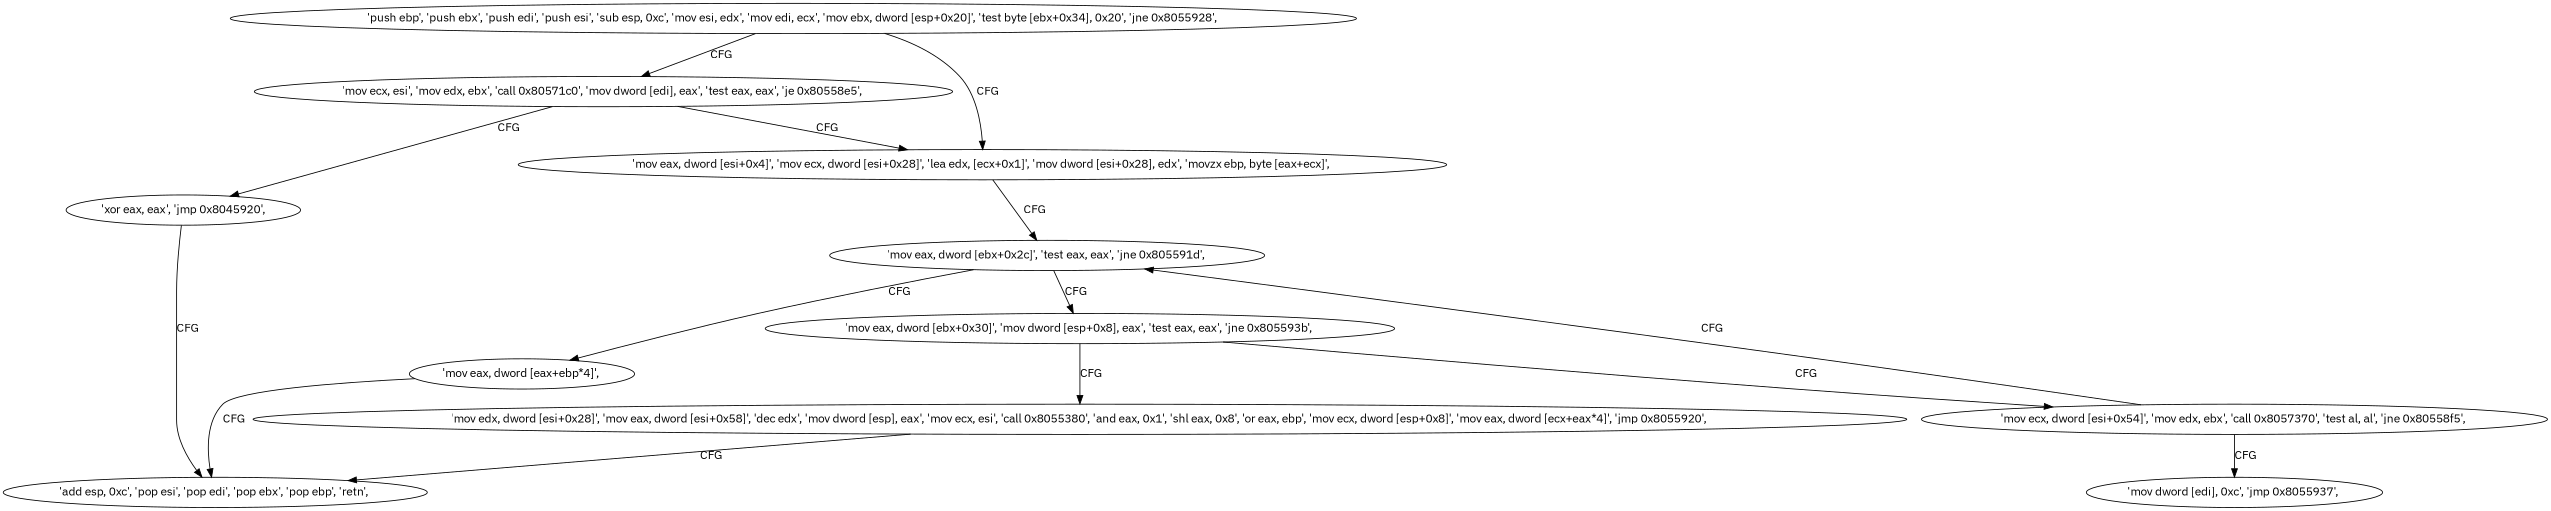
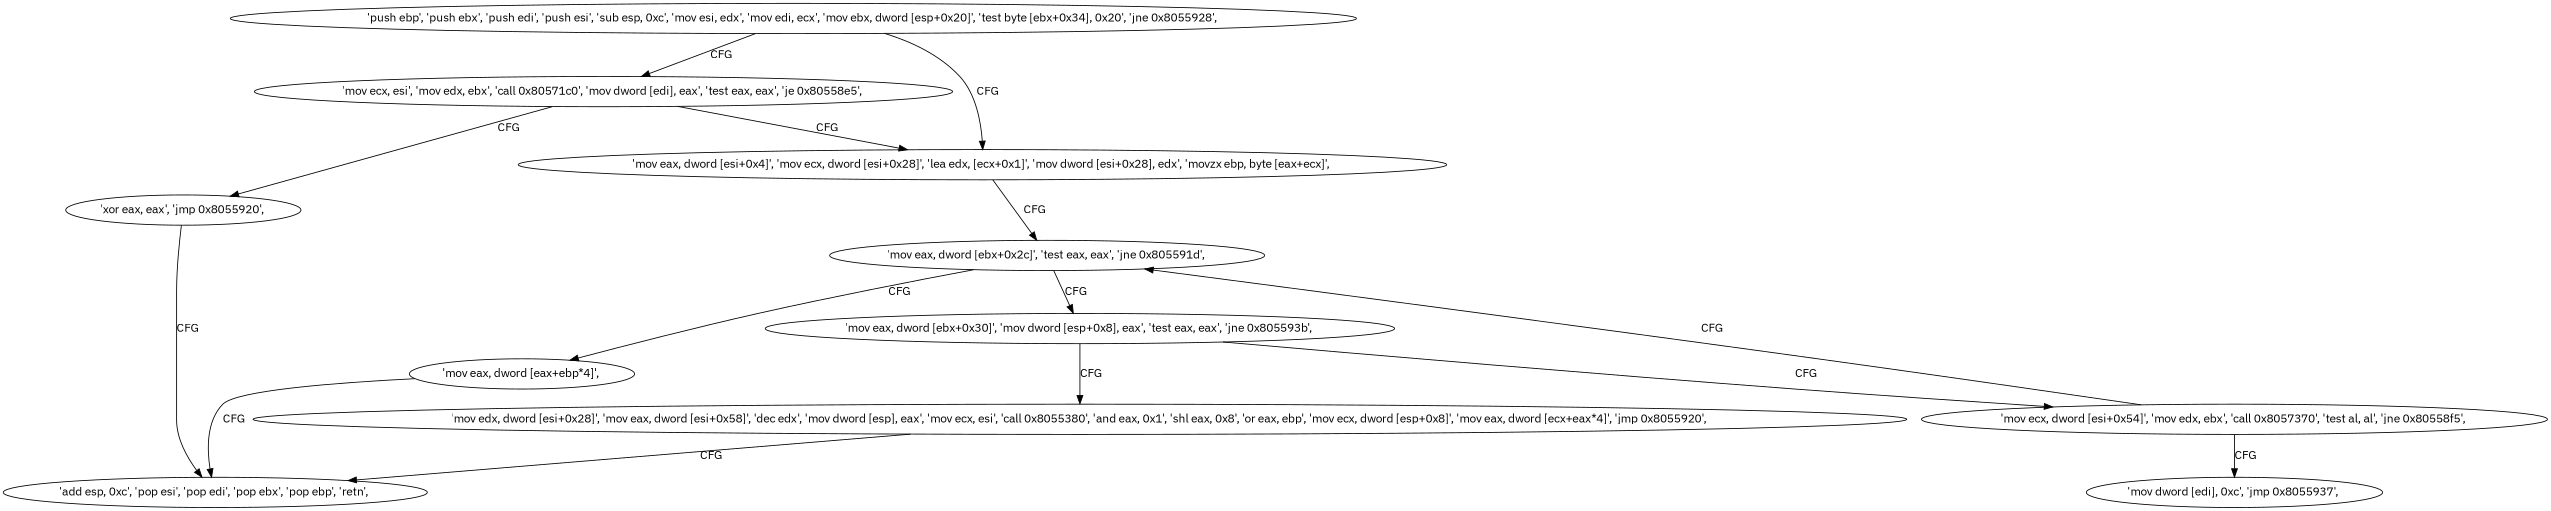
(183, 210) -> (183, 210)
